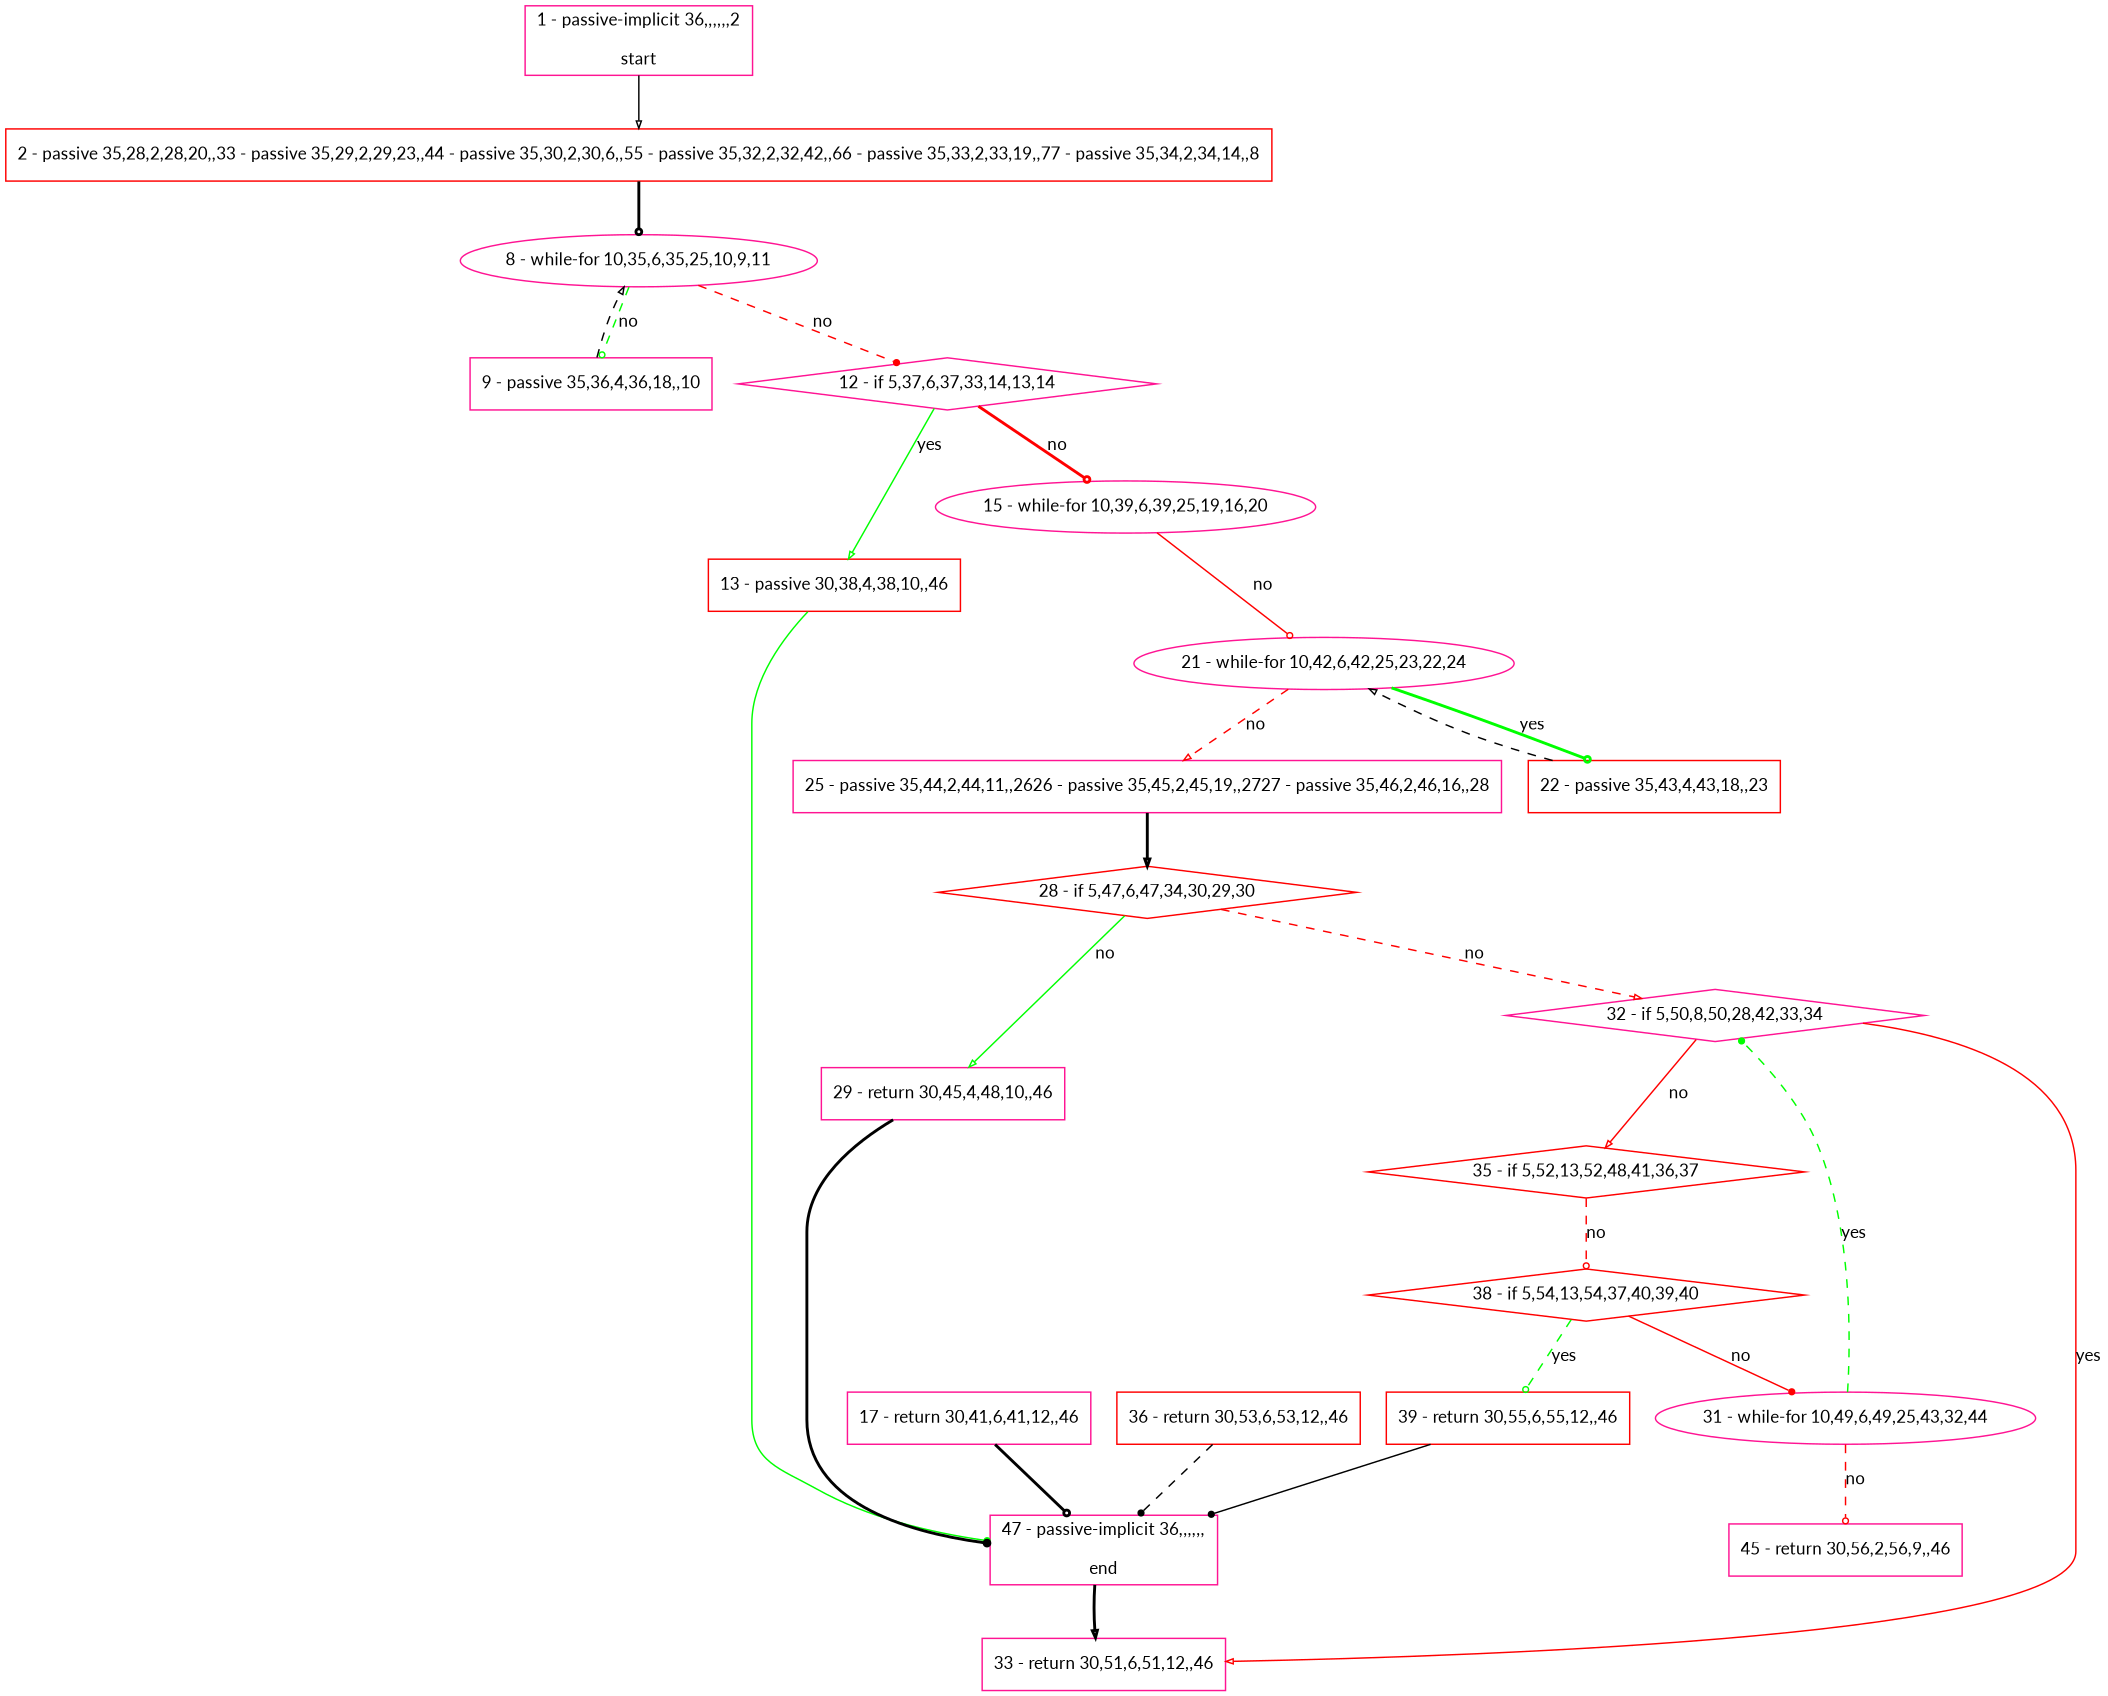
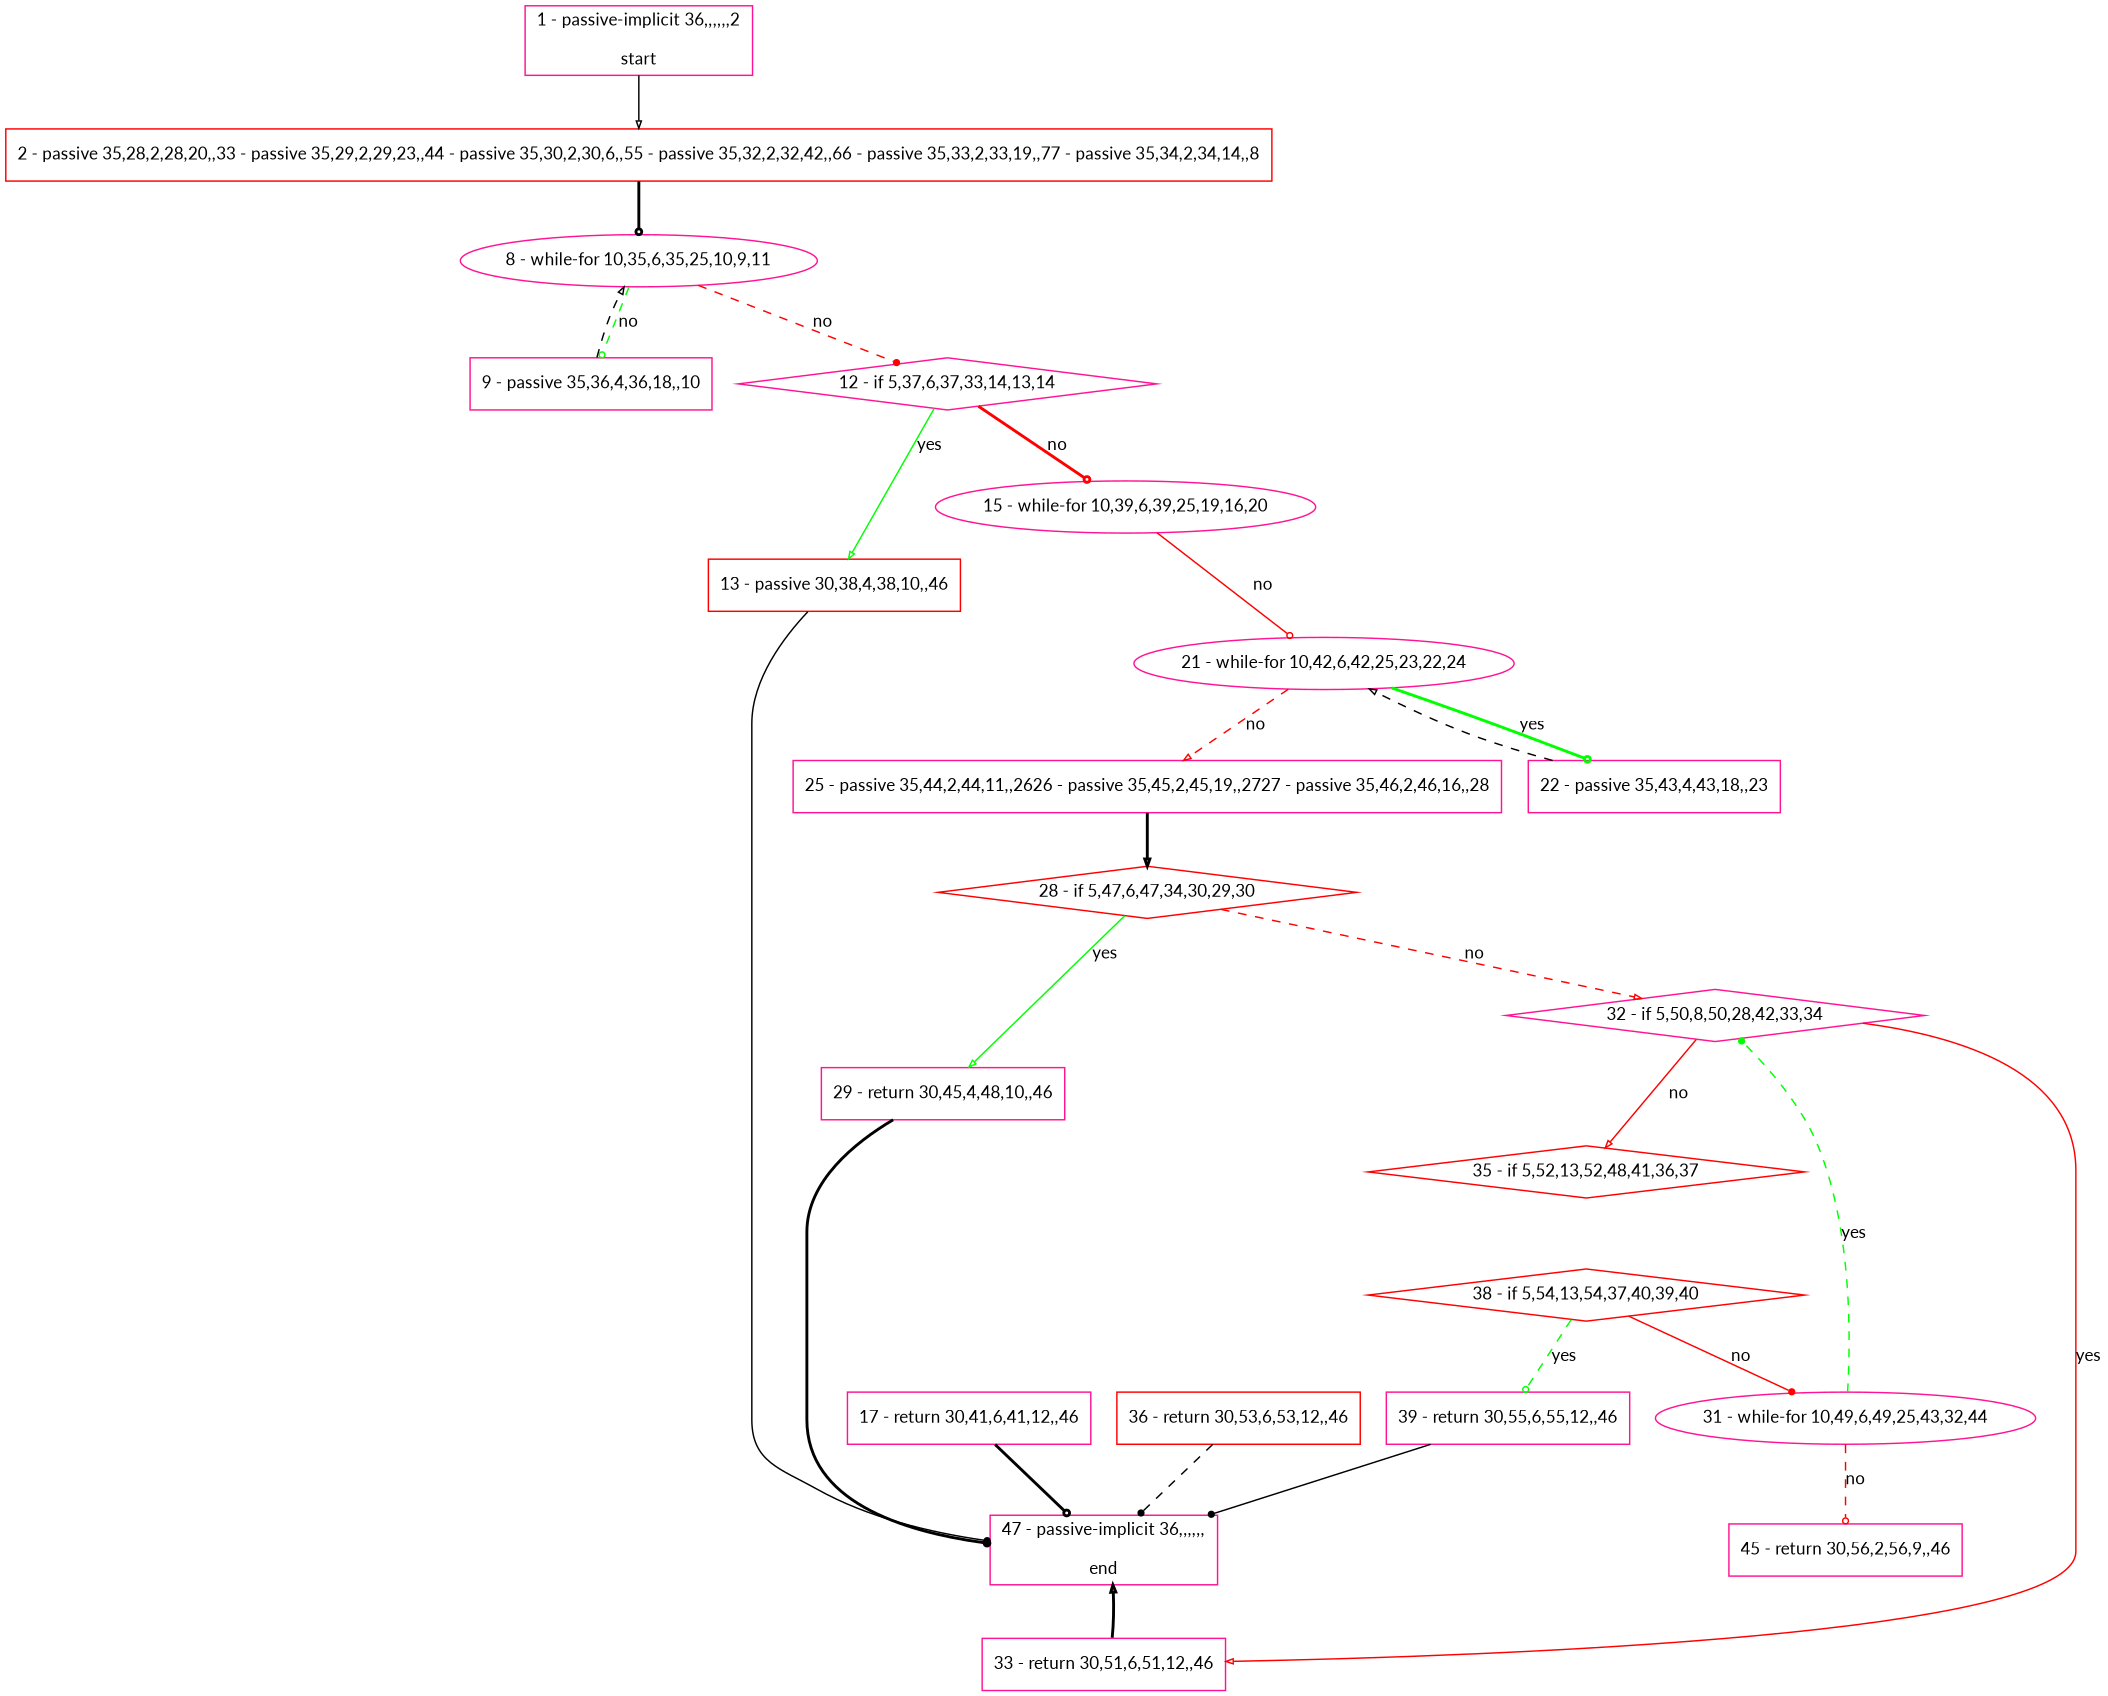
(1654, 787) -> (1654, 787)
(1105, 954) -> (1105, 954)
(752, 1147) -> (752, 1147)
(1586, 1231) -> none
(1508, 1418) -> (1508, 1418)
(1094, 1608) -> (1114, 1615)
